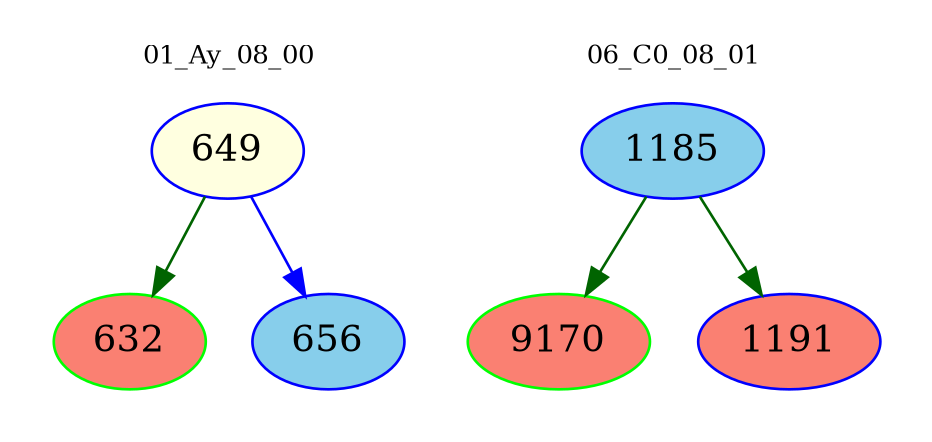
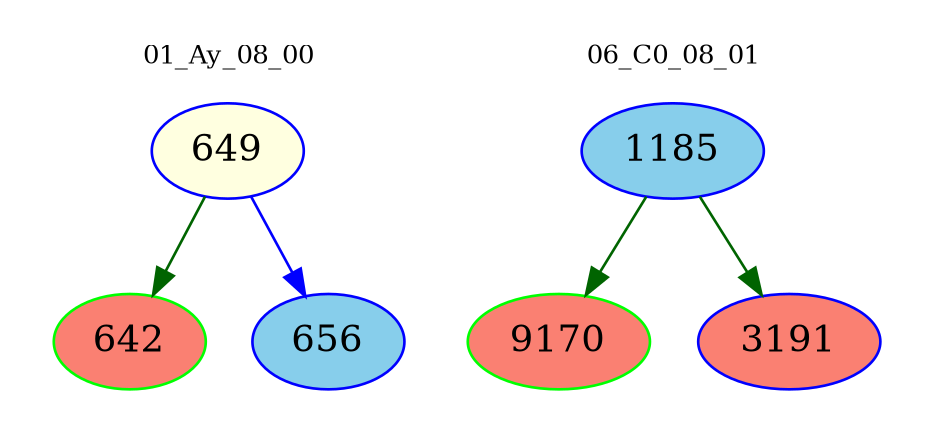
(130, 342) -> (130, 342)
(789, 342) -> (789, 342)
